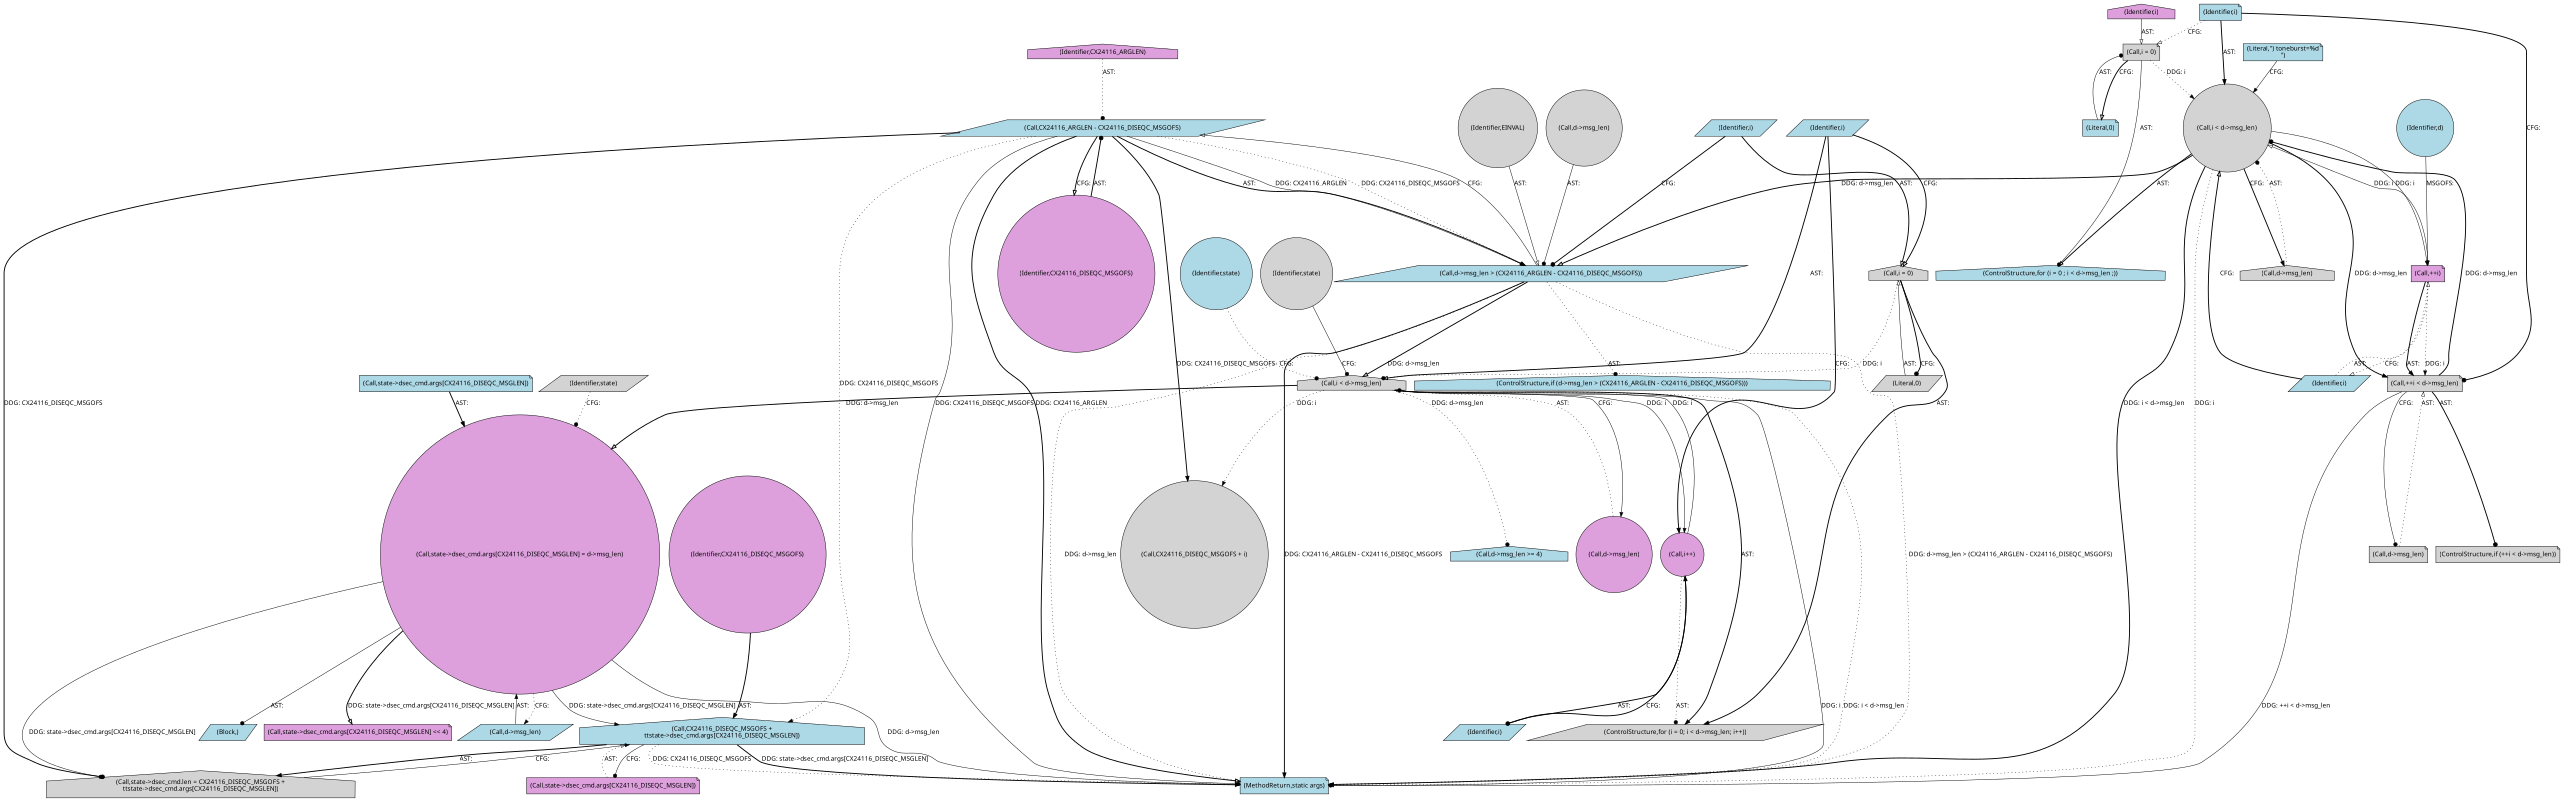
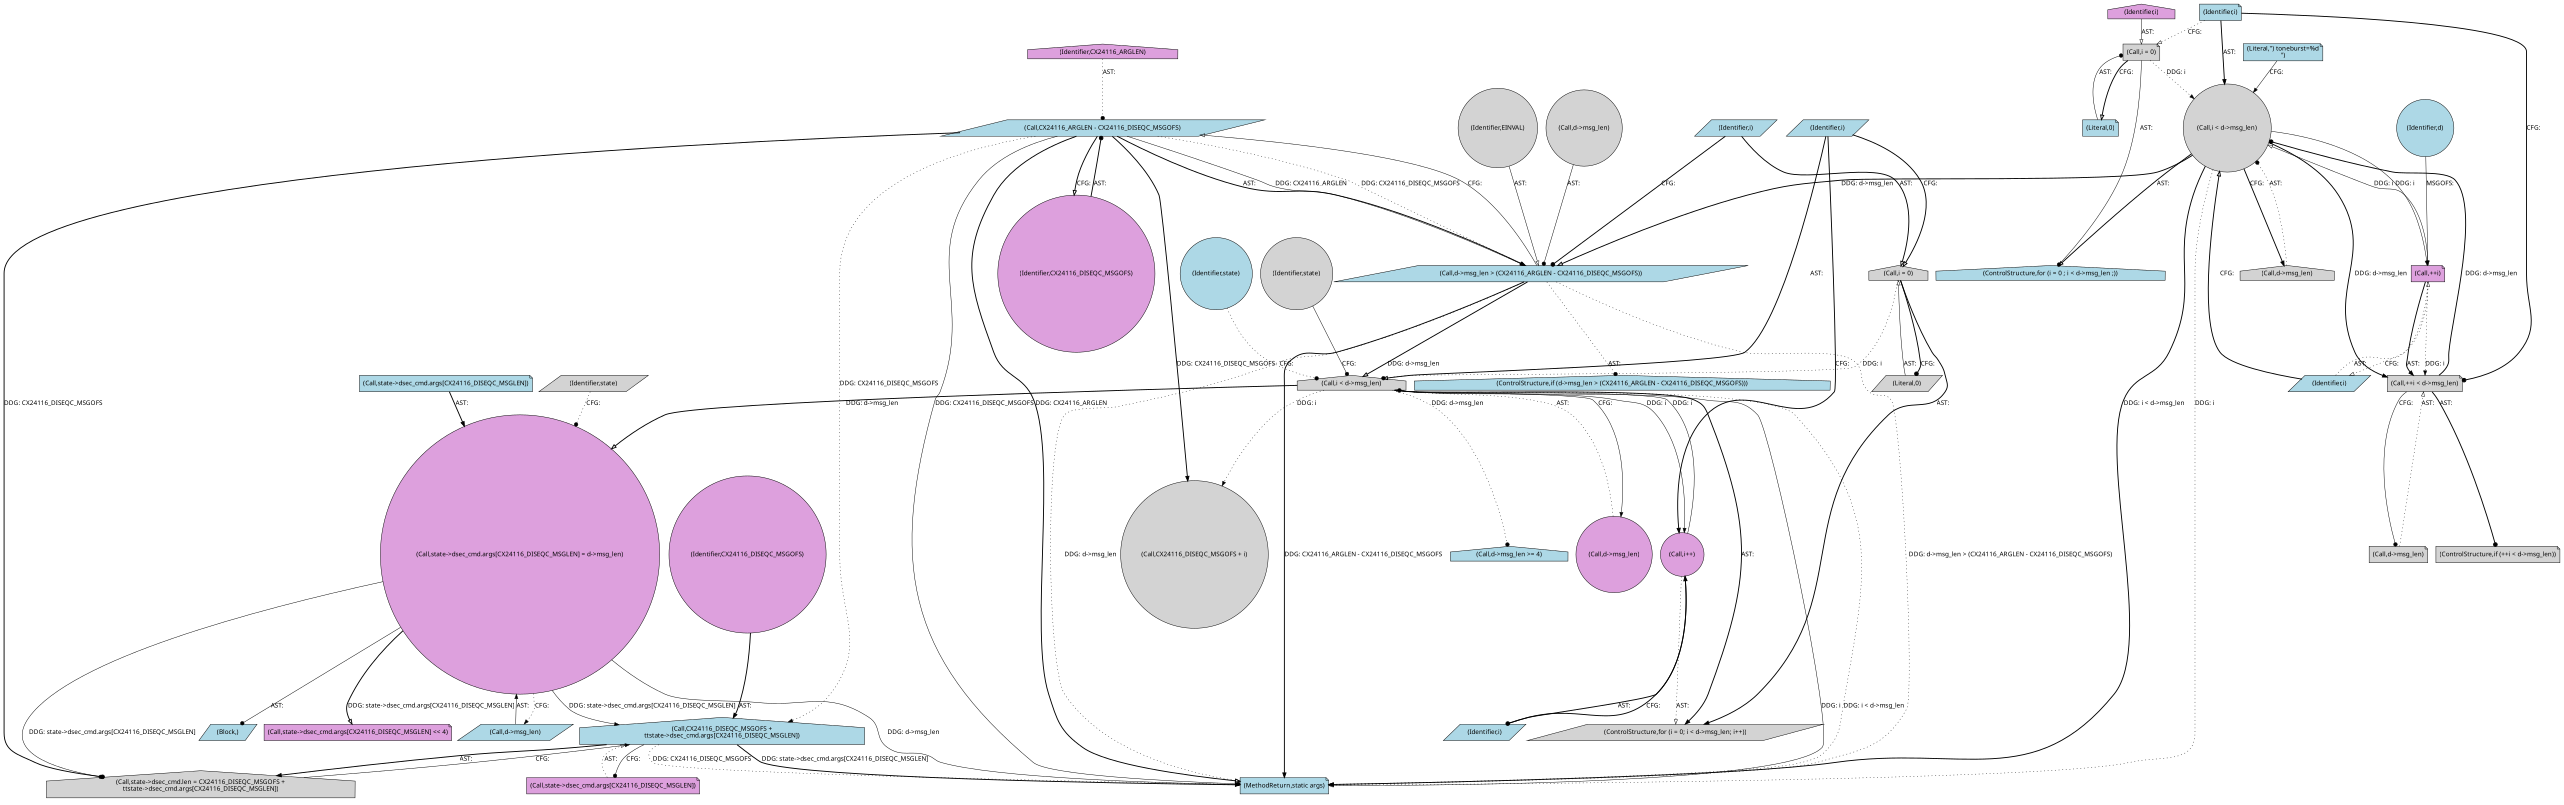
(1679, 641) -> (1679, 641)
(1987, 779) -> none
